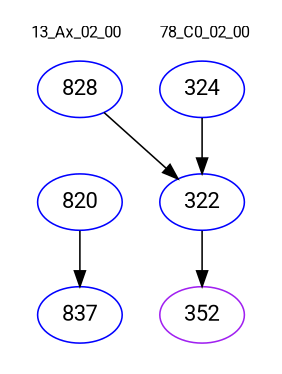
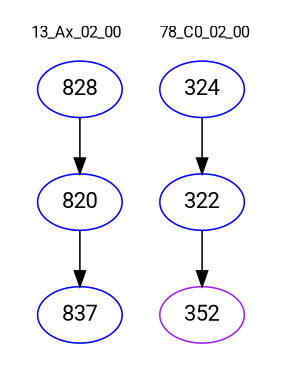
(124, 131) -> (80, 138)
